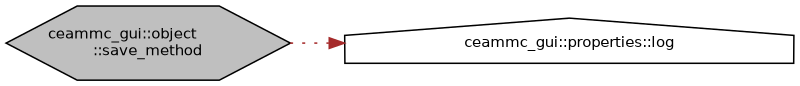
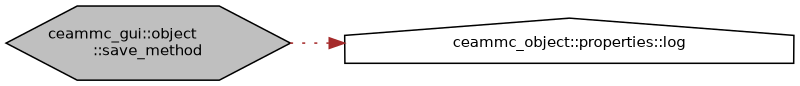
(569, 43) -> (569, 43)
